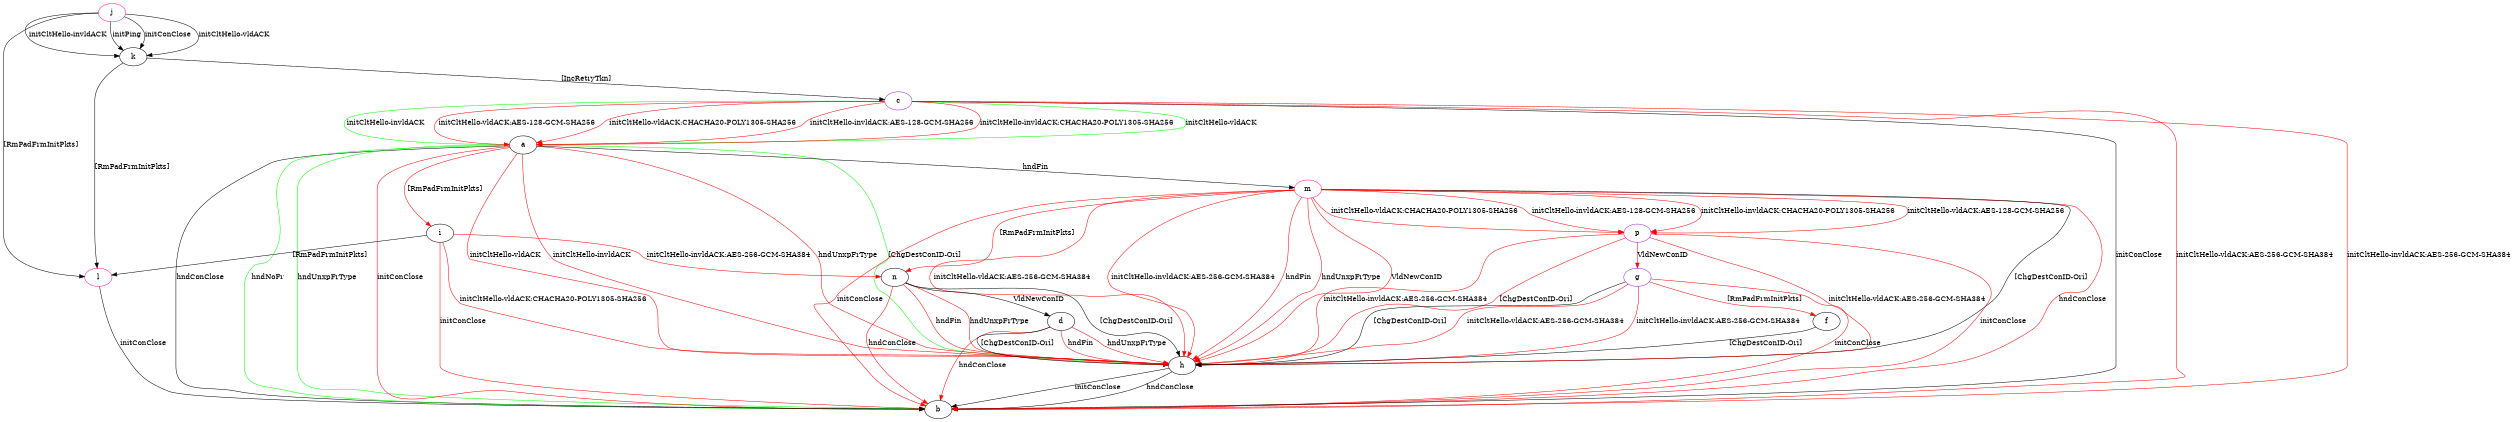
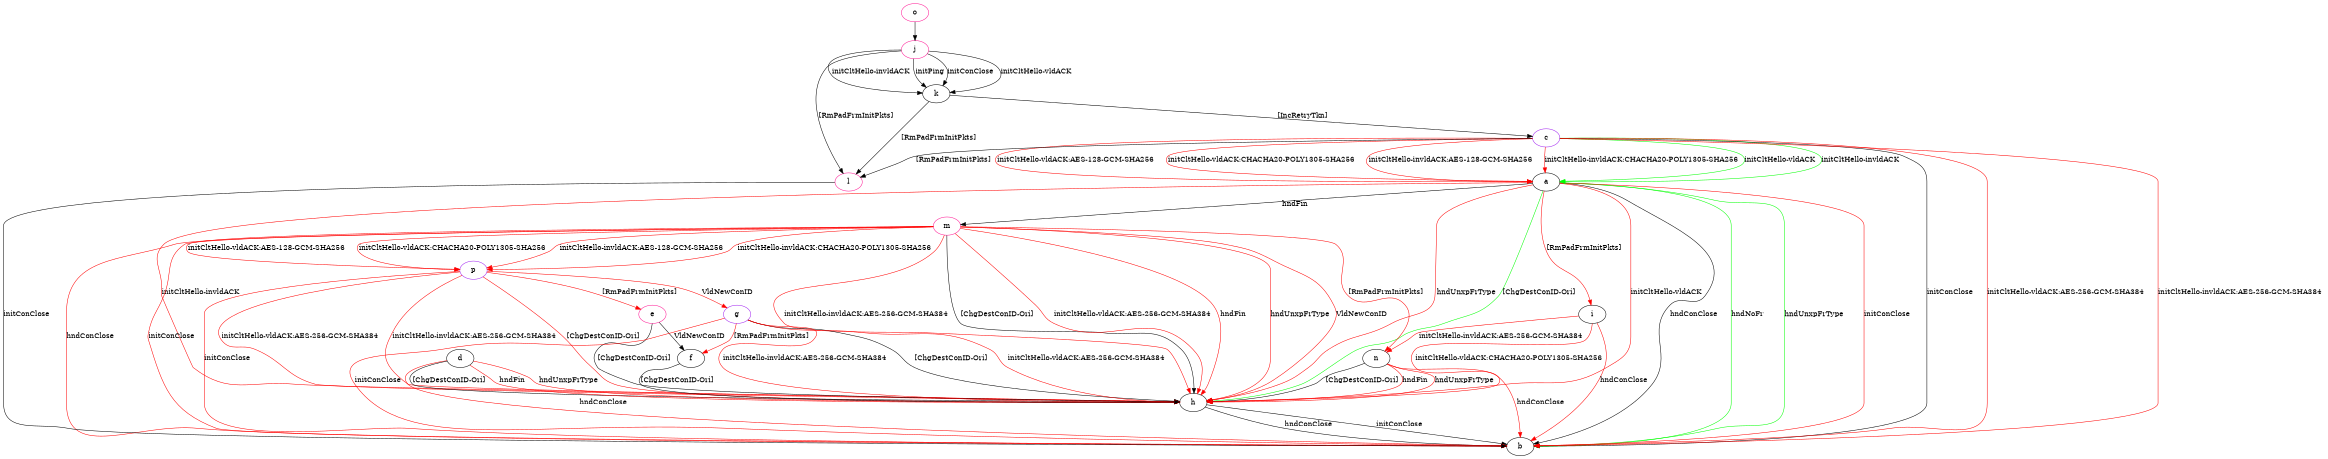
none -> (915, 13)
(280, 254) -> (1197, 143)
(994, 298) -> none
none -> (652, 314)
(464, 321) -> (1625, 380)
